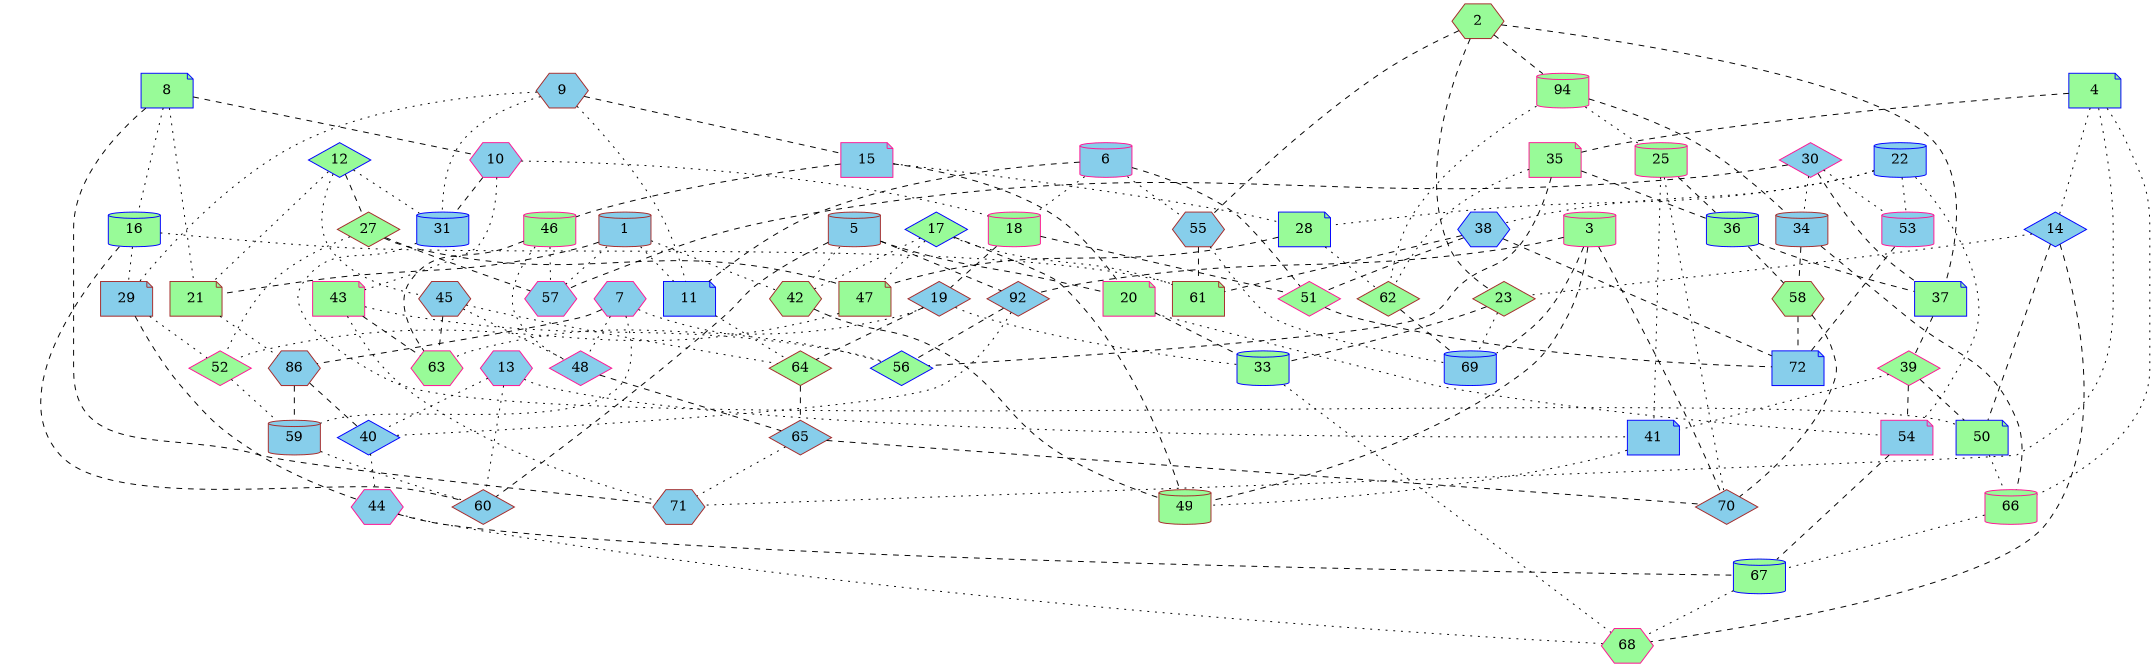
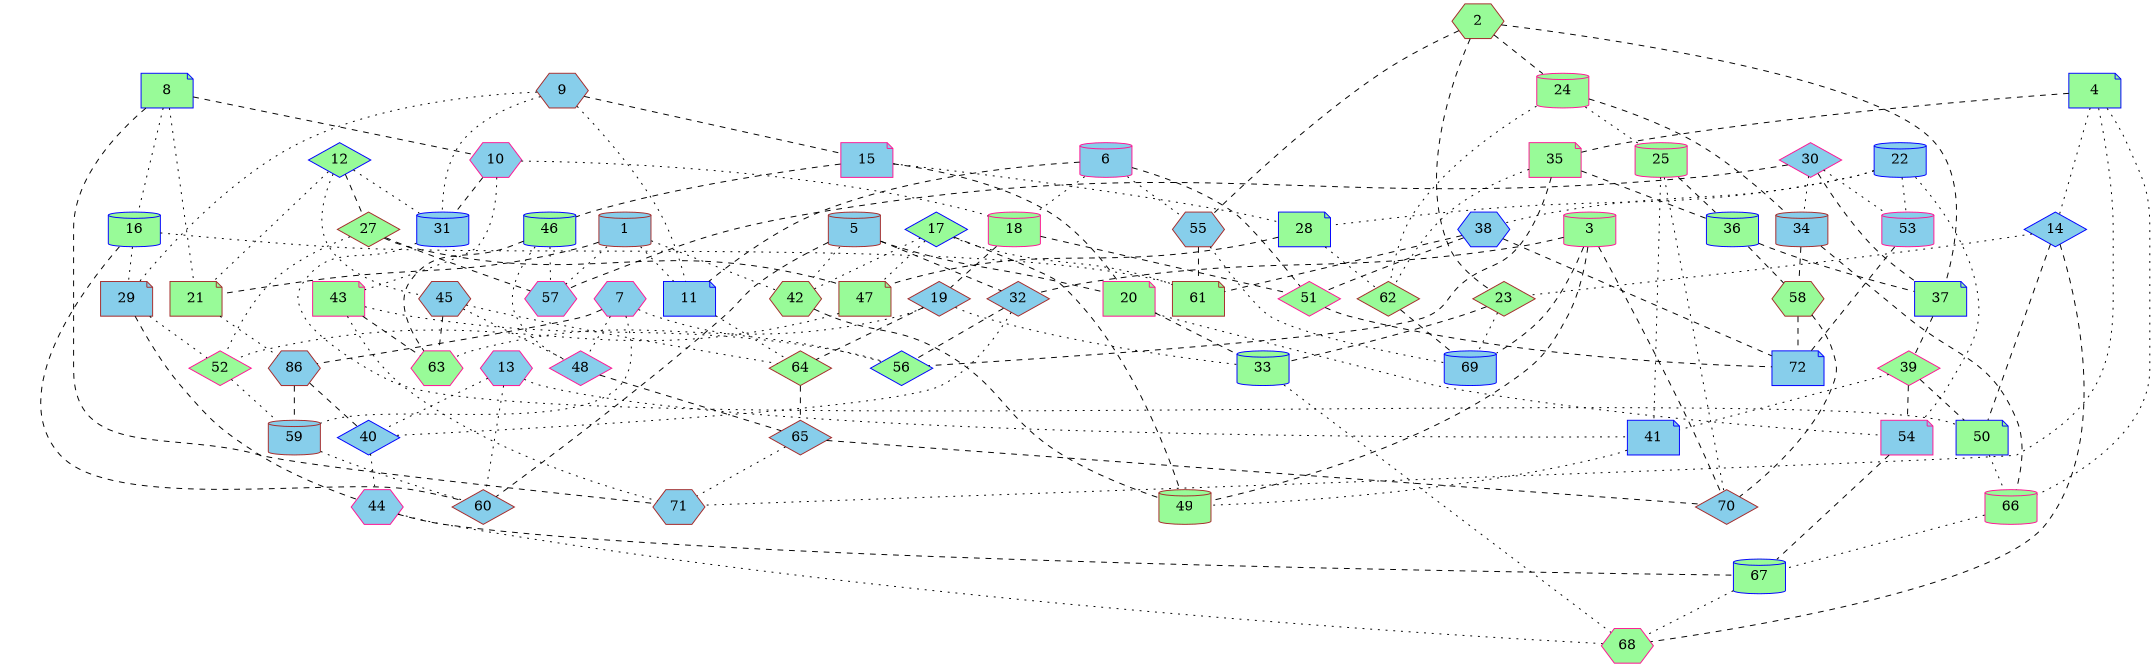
(1563, 91) -> (1563, 91)
(550, 229) -> (550, 229)
(1018, 299) -> (1018, 299)
